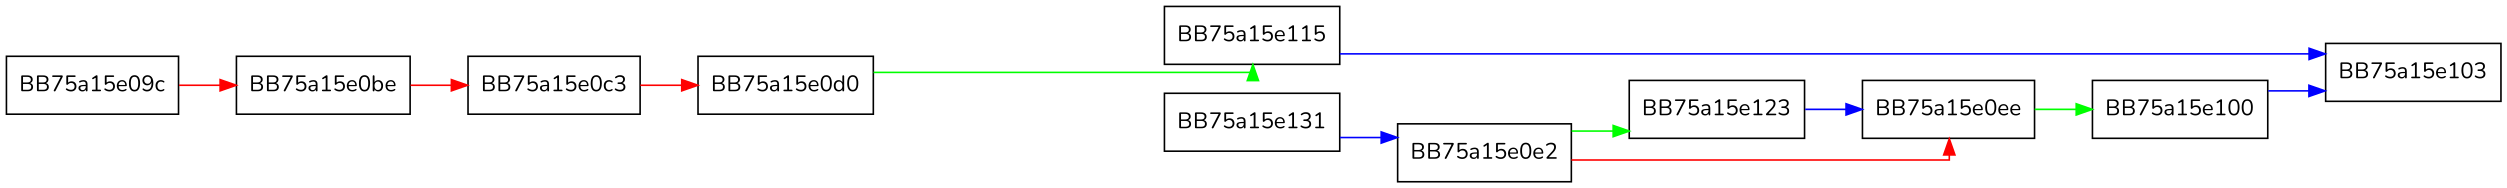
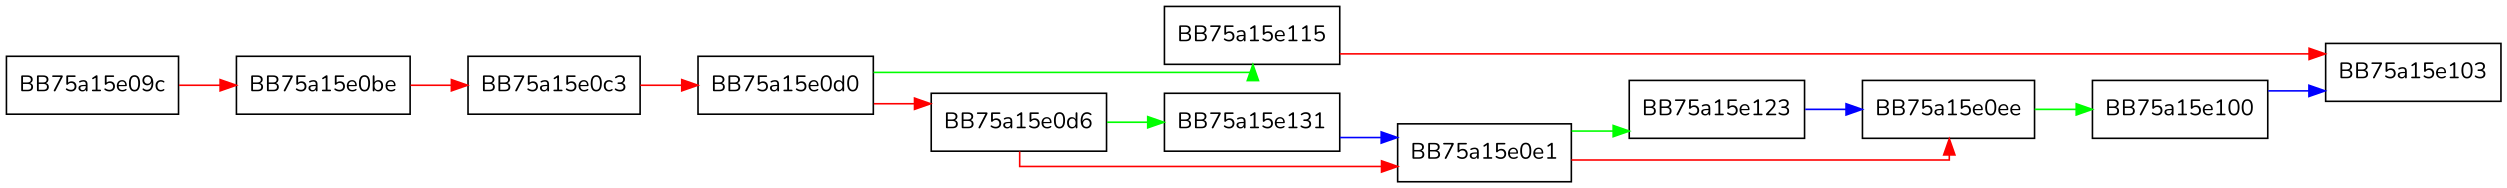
(1824, 54) -> (1824, 54)
none -> (1019, 122)
(1484, 153) -> (1484, 153)
